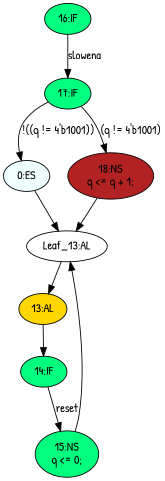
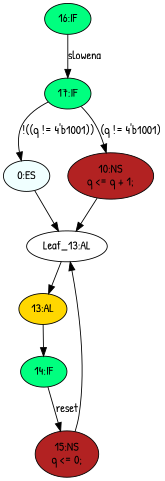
(111, 176) -> (111, 176)
(67, 454) -> (67, 454)
